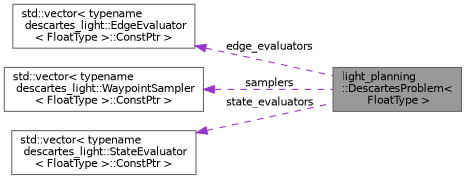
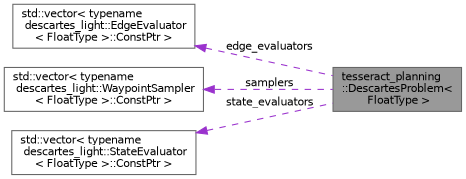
(397, 89) -> (397, 89)
